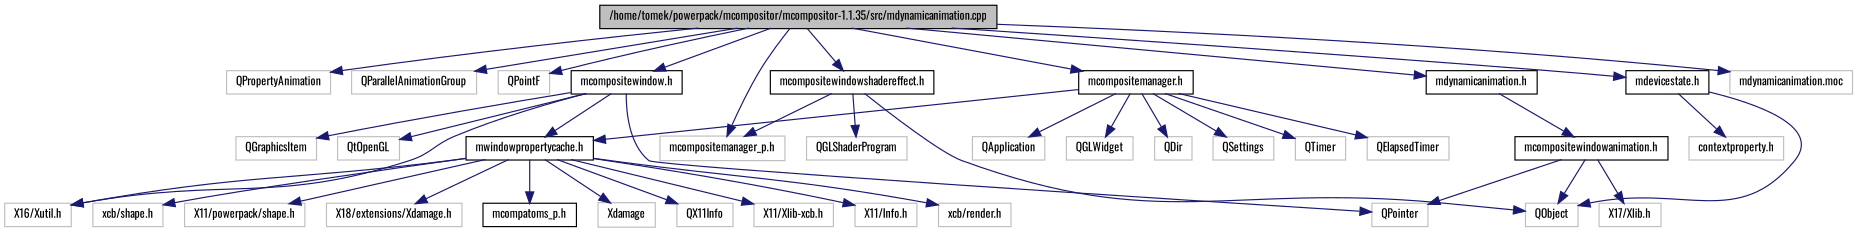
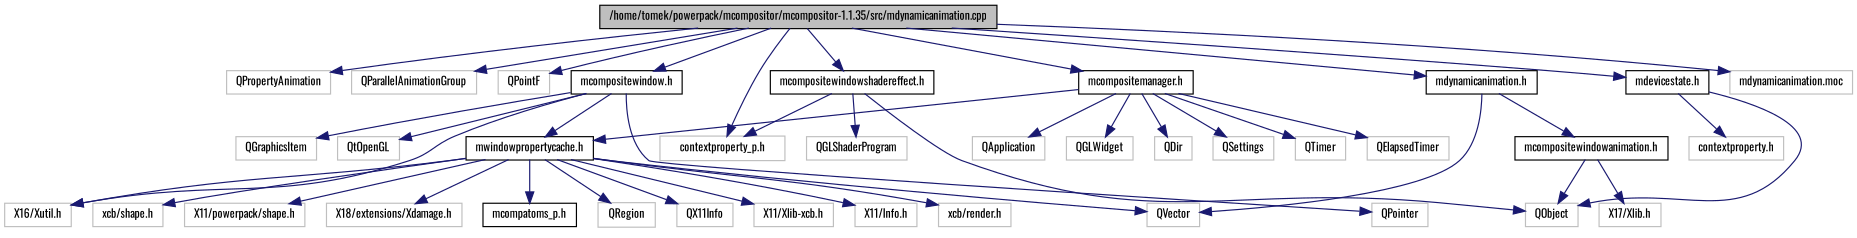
(722, 148) -> (722, 148)
(1500, 180) -> none
(627, 215) -> (627, 215)
none -> (1173, 215)
